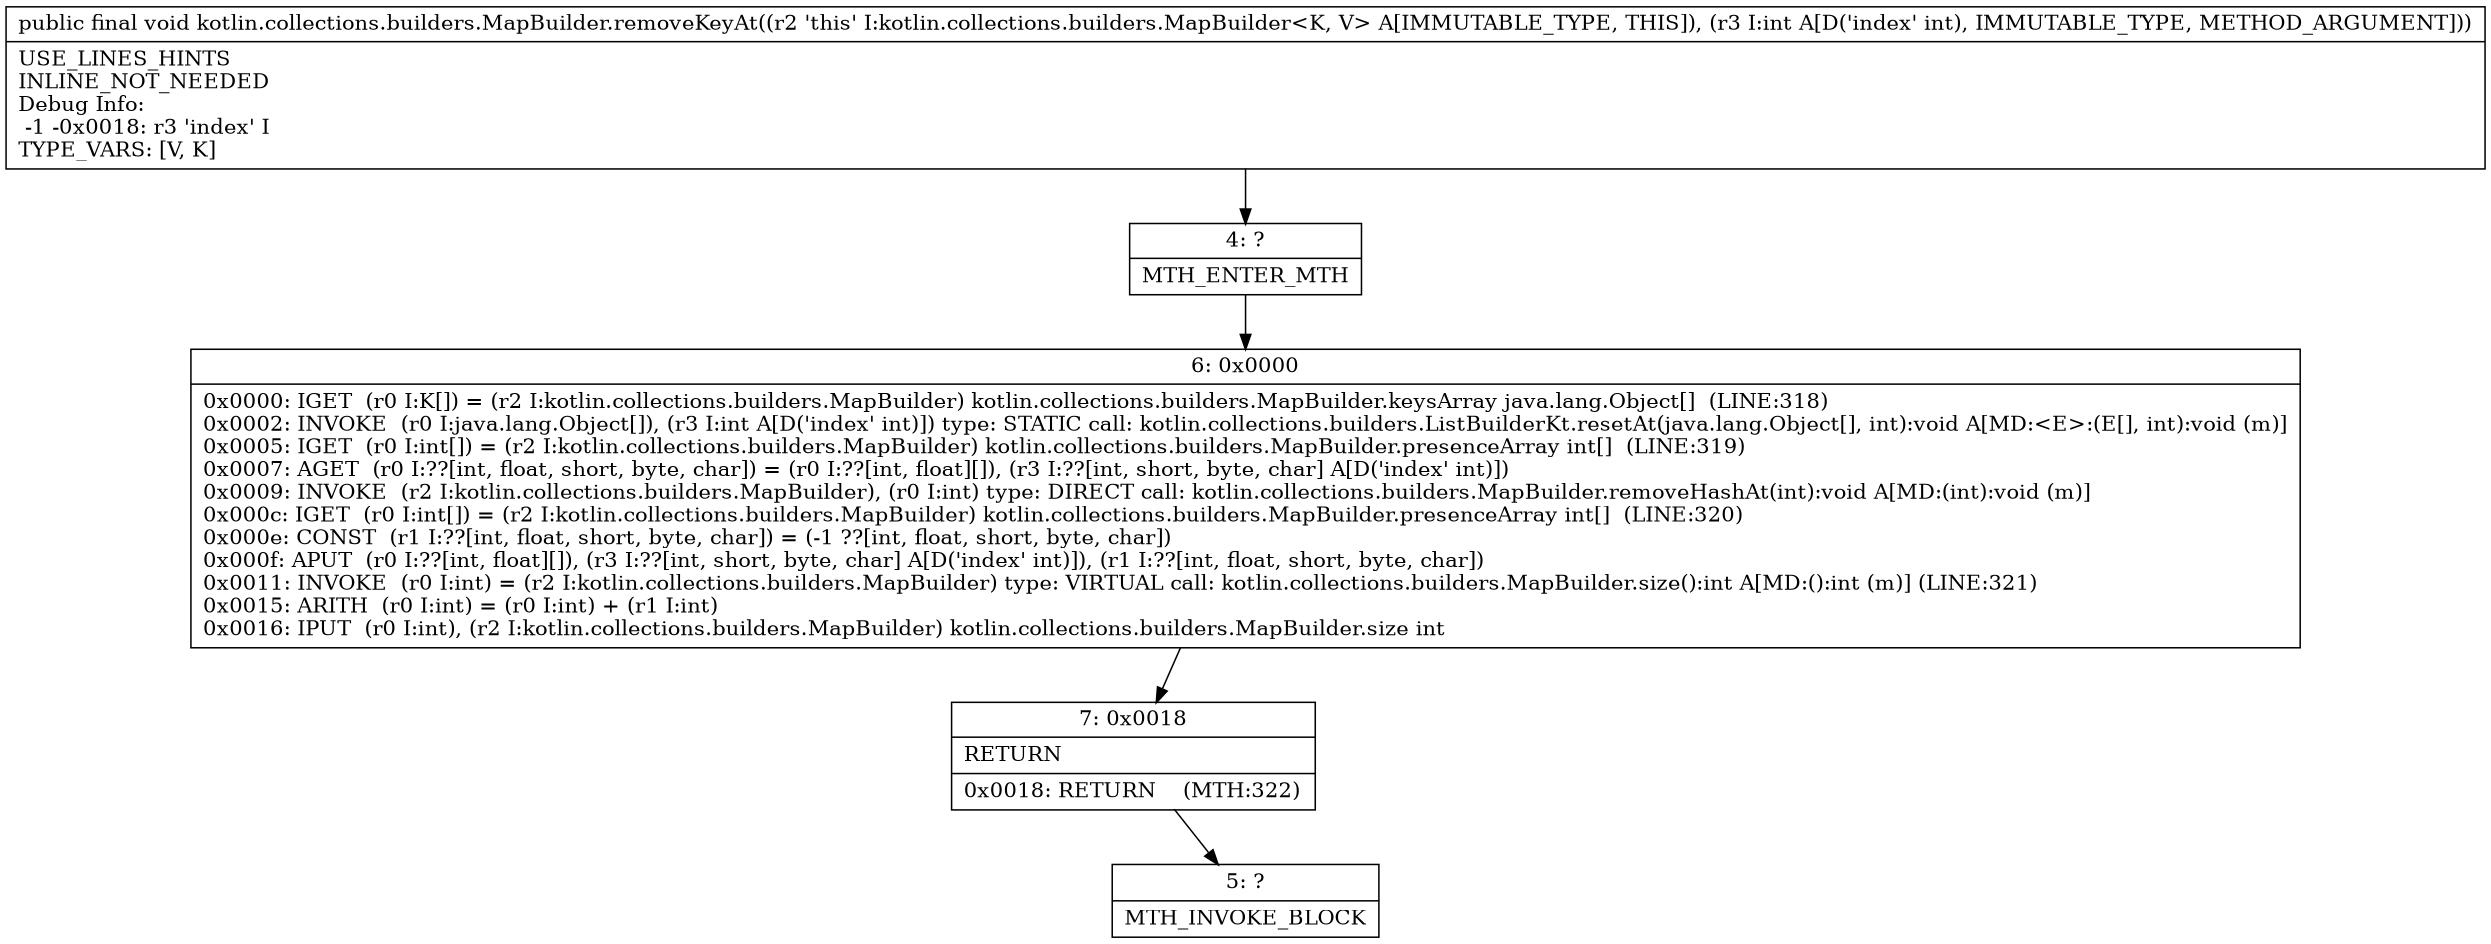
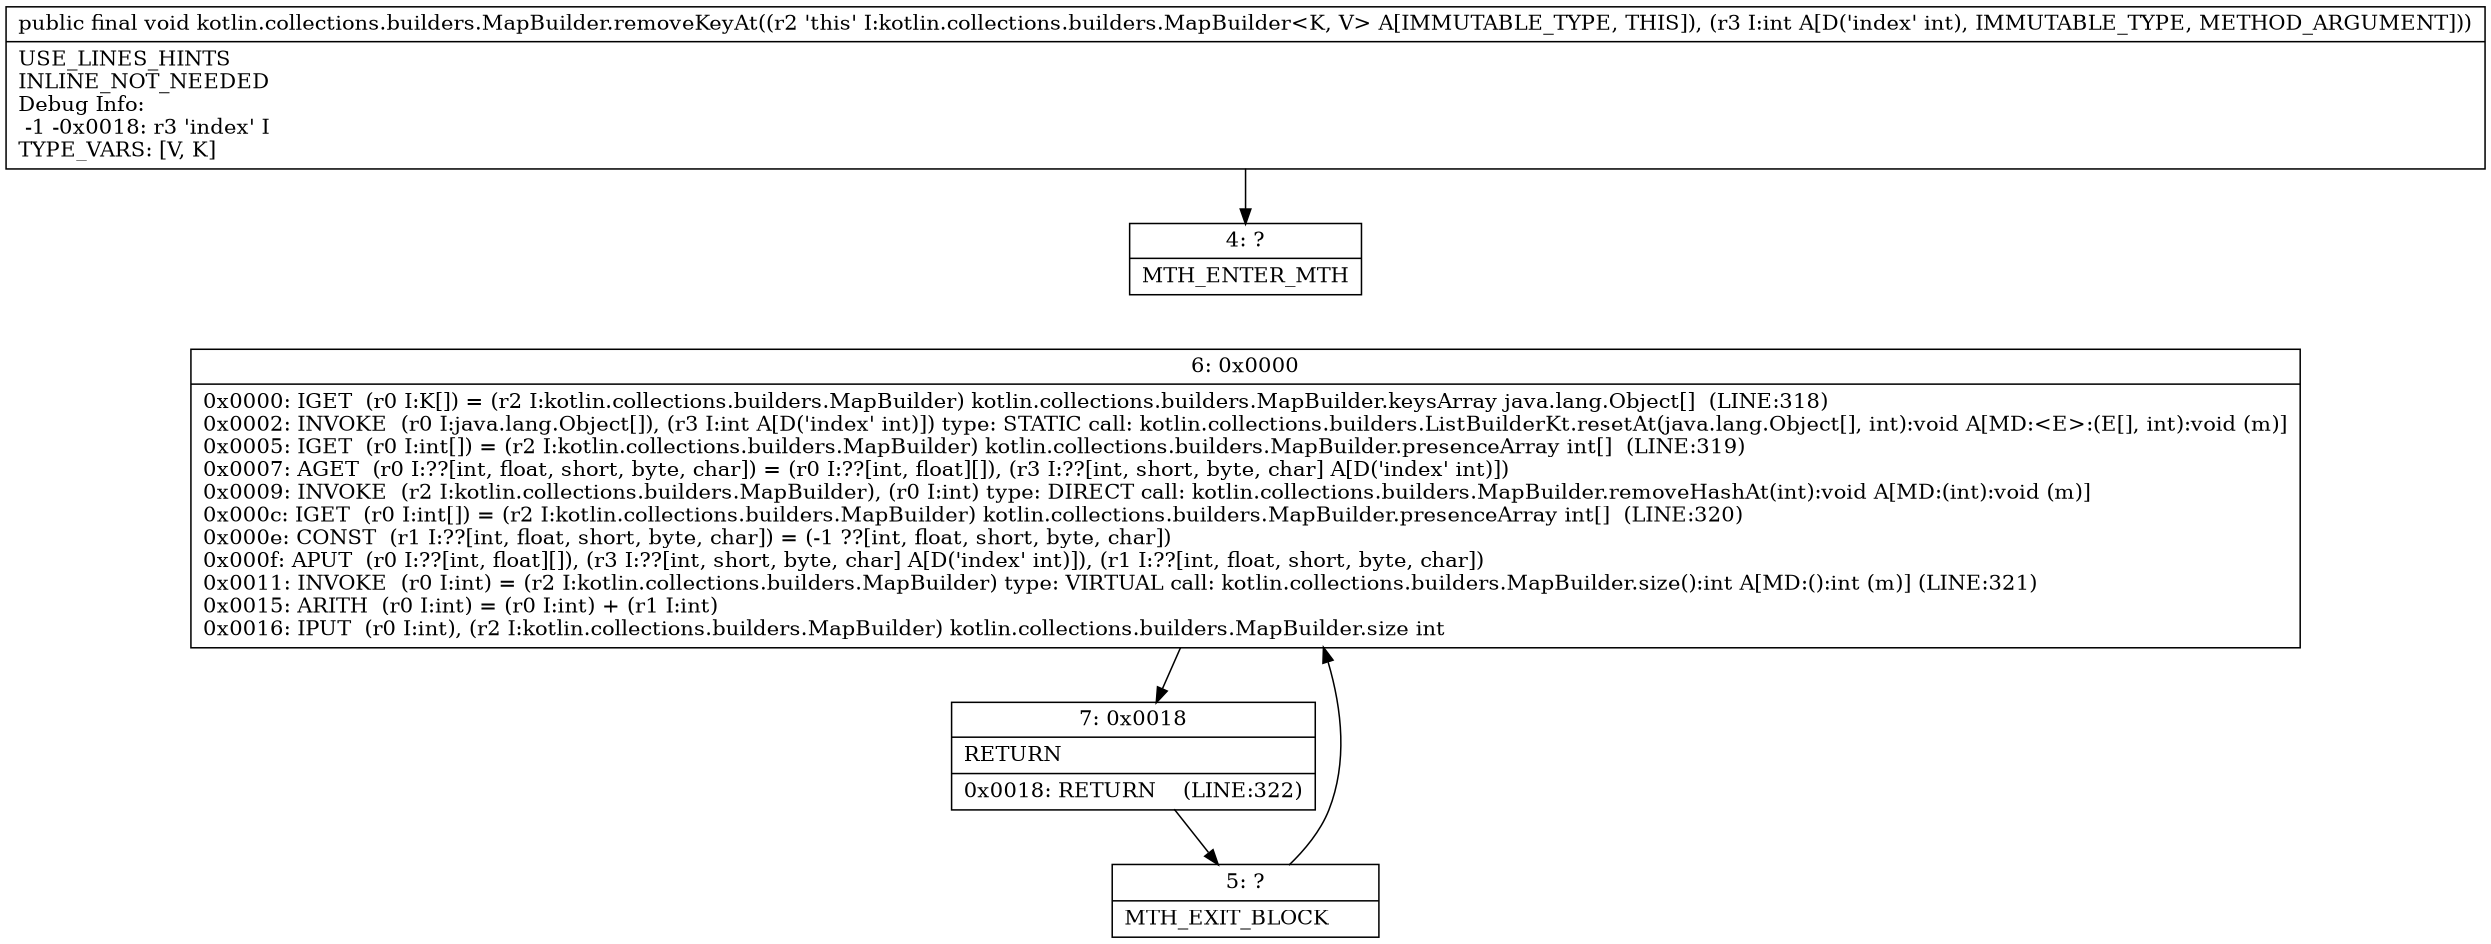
(1246, 314) -> (1339, 770)
(1133, 791) -> (1133, 791)
(1246, 918) -> (1227, 918)
